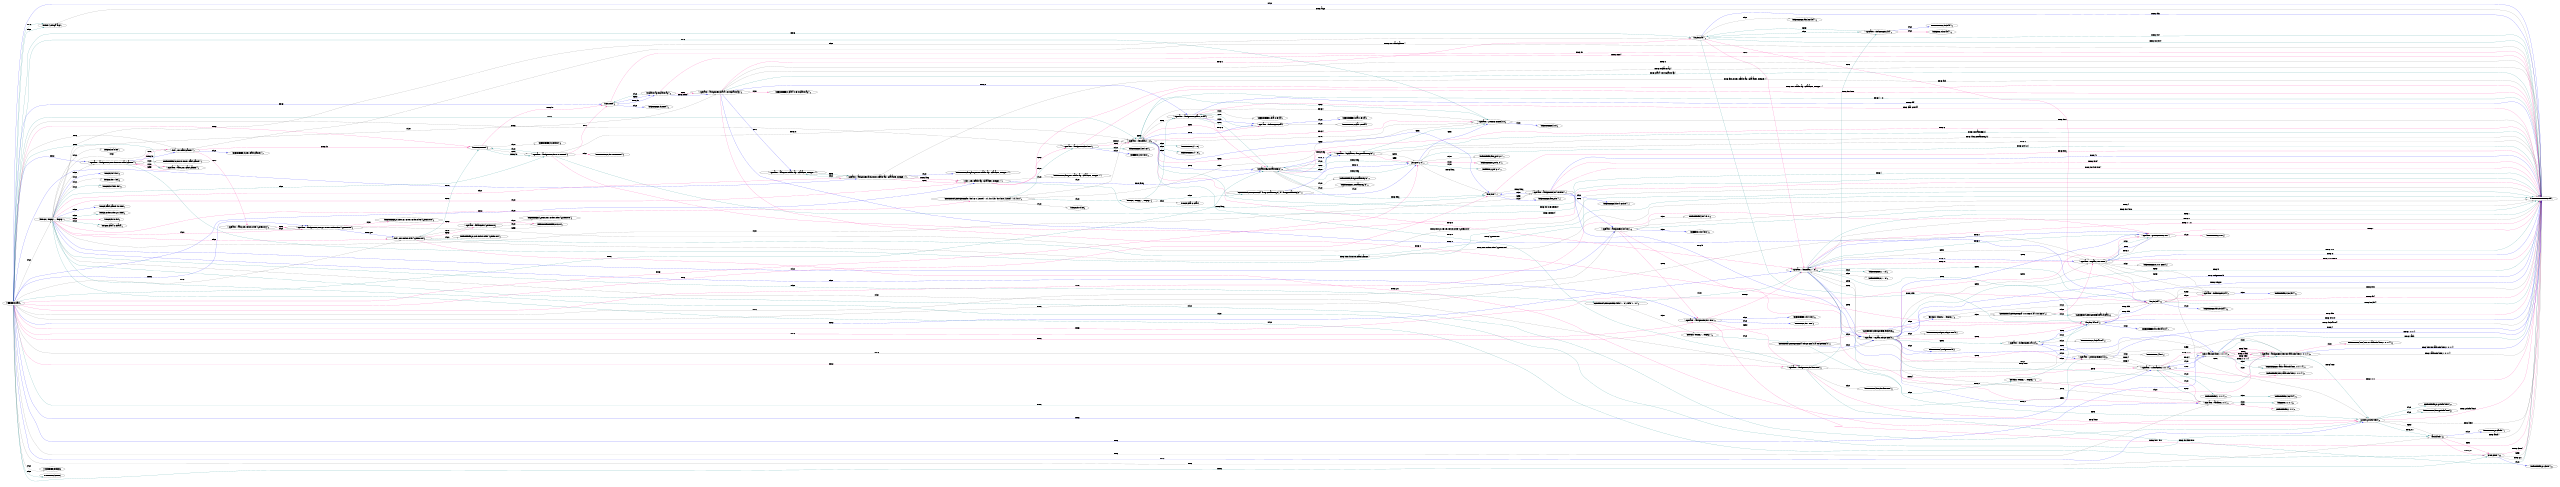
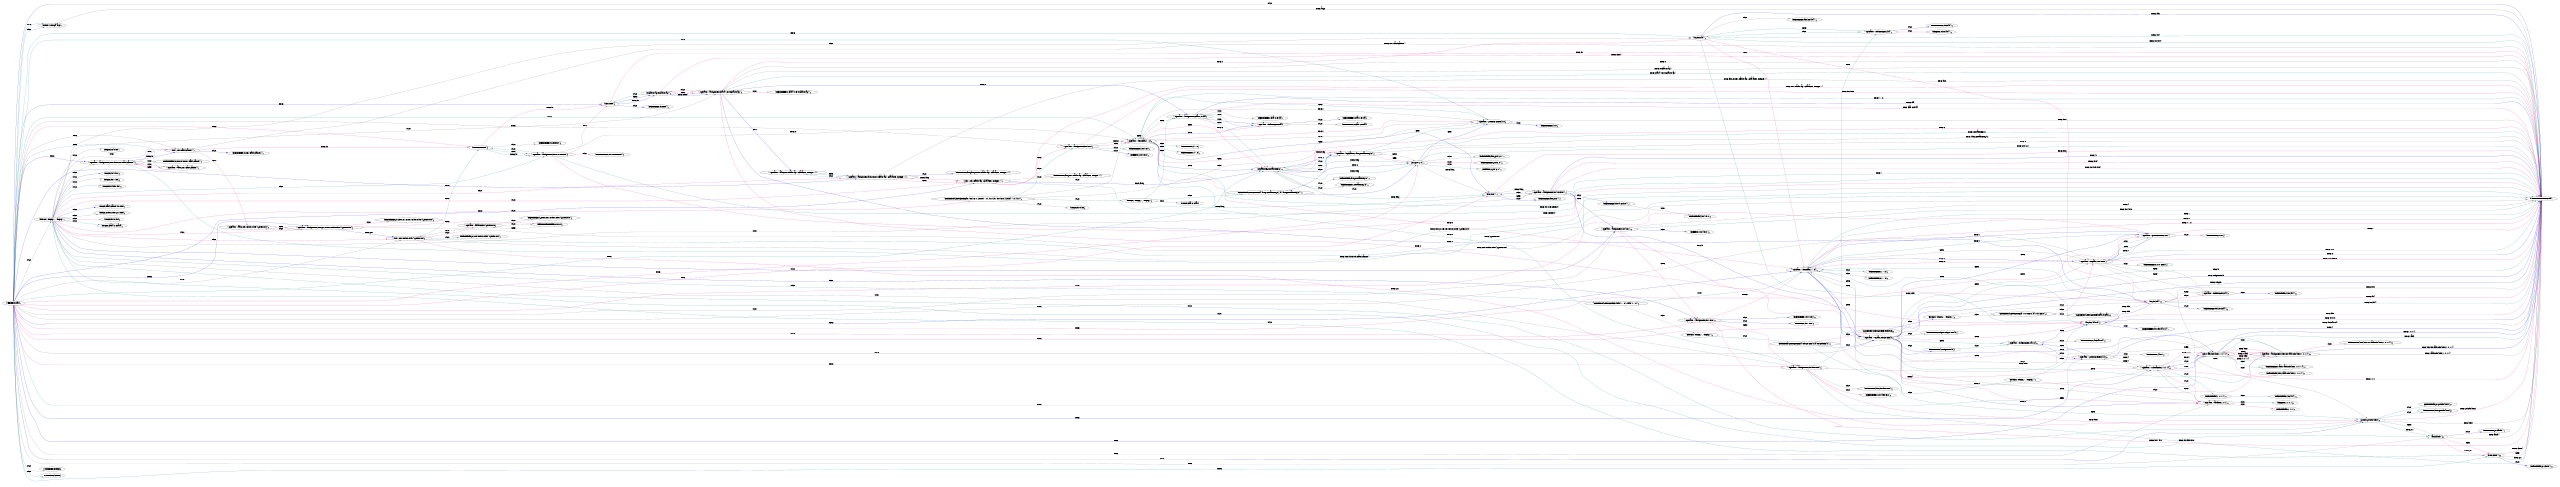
none -> (684, 91)
(1658, 219) -> (1658, 210)
(448, 233) -> (448, 233)
(755, 309) -> (755, 309)
(2066, 336) -> (1983, 347)
(2337, 382) -> none
none -> (1878, 395)
